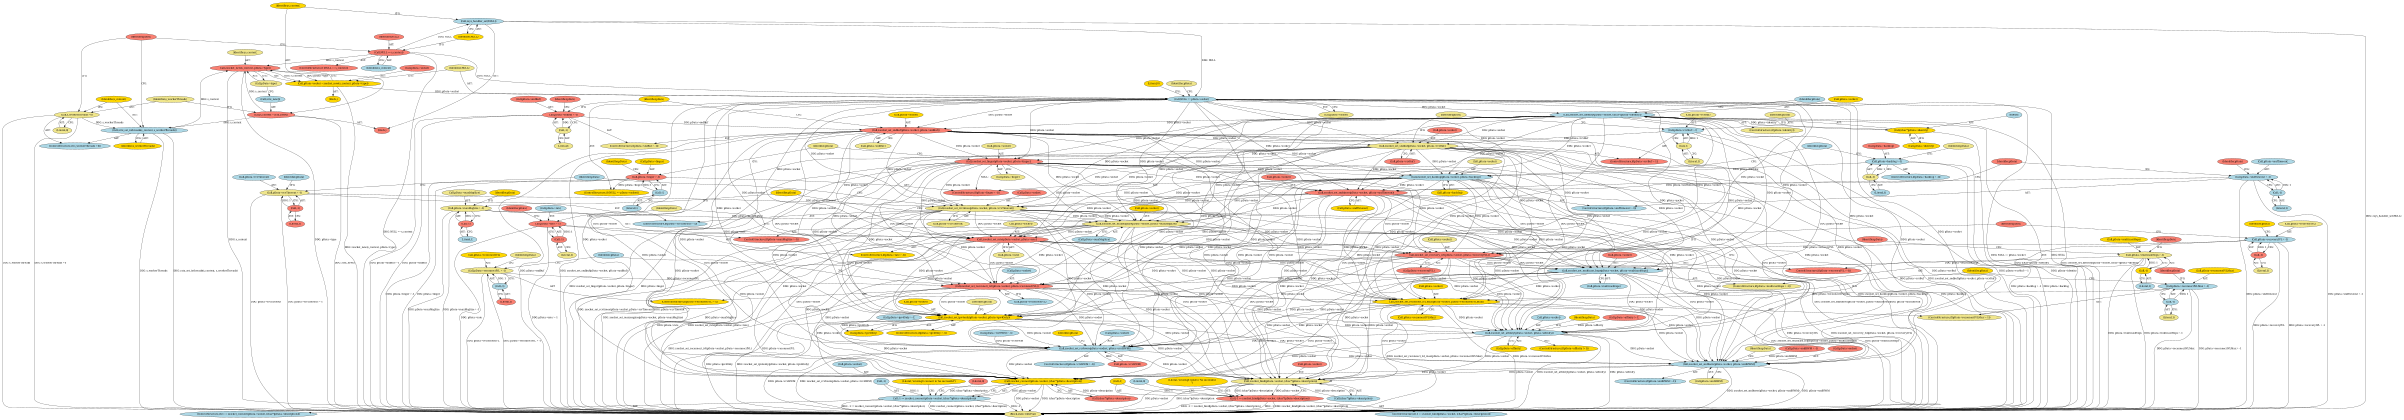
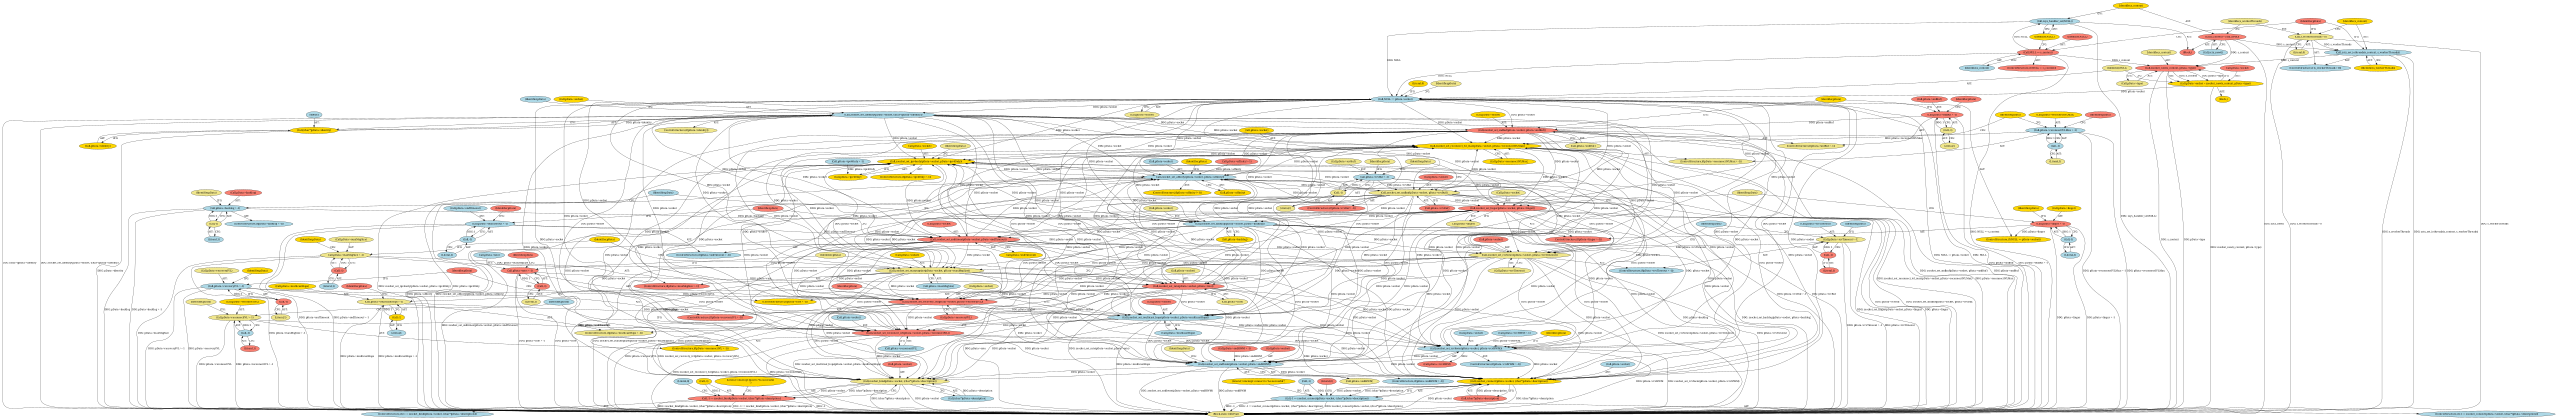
(268, 91) -> (2220, 44)
(985, 177) -> (1533, 224)
(1702, 227) -> (1299, 186)
